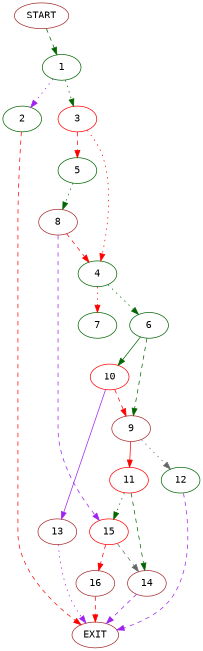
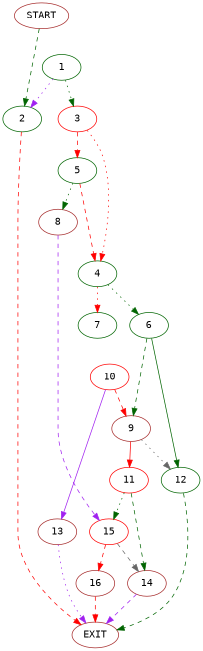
(50, 38) -> (33, 64)
(76, 245) -> (87, 219)
(132, 348) -> (164, 399)
(182, 575) -> (182, 575)
